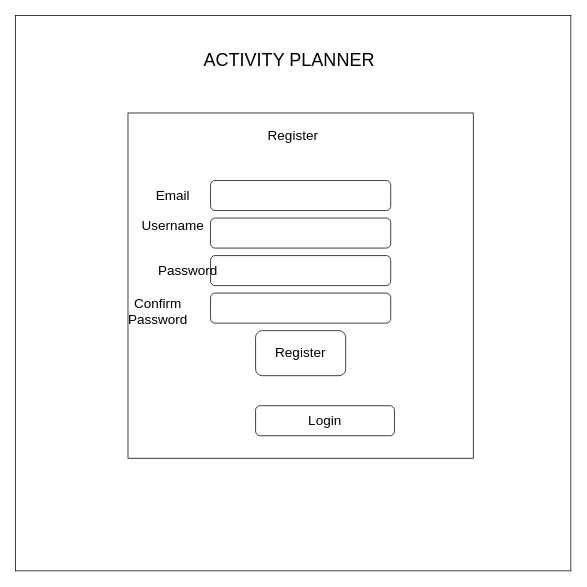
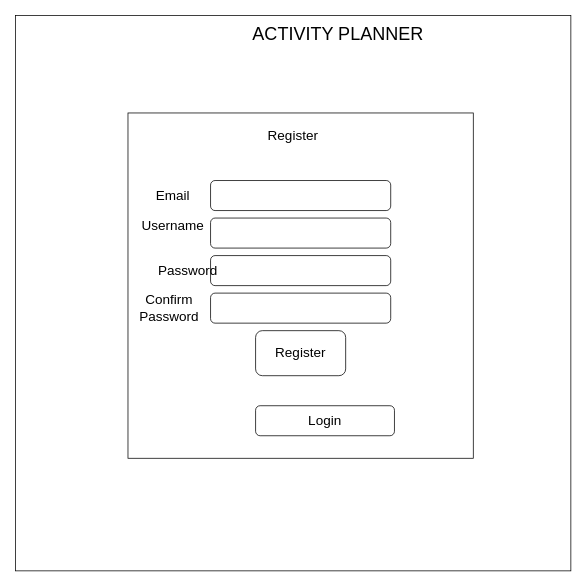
(289, 60) -> (338, 34)
(158, 312) -> (169, 308)
